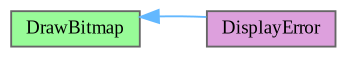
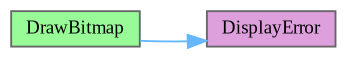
(183, 16) -> (164, 41)
